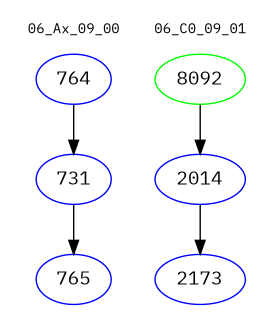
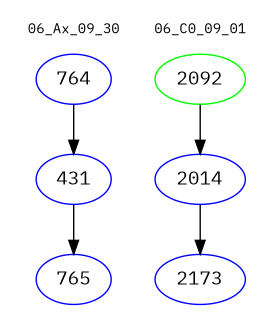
(74, 30) -> (74, 30)
(200, 79) -> (200, 79)
(74, 179) -> (74, 179)
